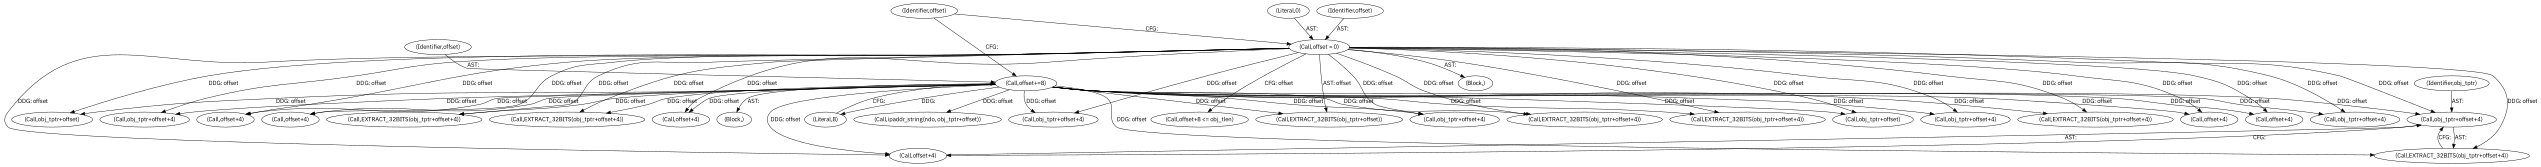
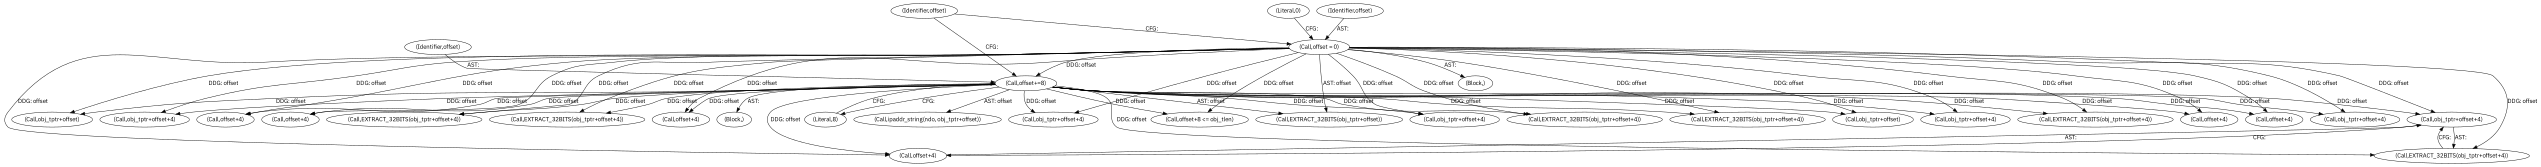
(1313, 29) -> (1313, 29)
none -> (1112, 55)
(1279, 83) -> (1279, 83)
(2452, 83) -> none
(929, 101) -> (929, 101)
(998, 101) -> (998, 101)
(1211, 101) -> (1211, 101)
none -> (1102, 102)
